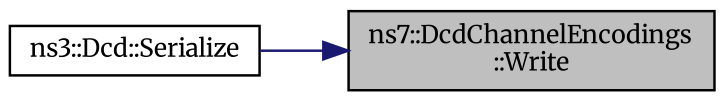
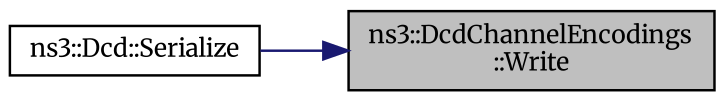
(532, 51) -> (532, 51)
